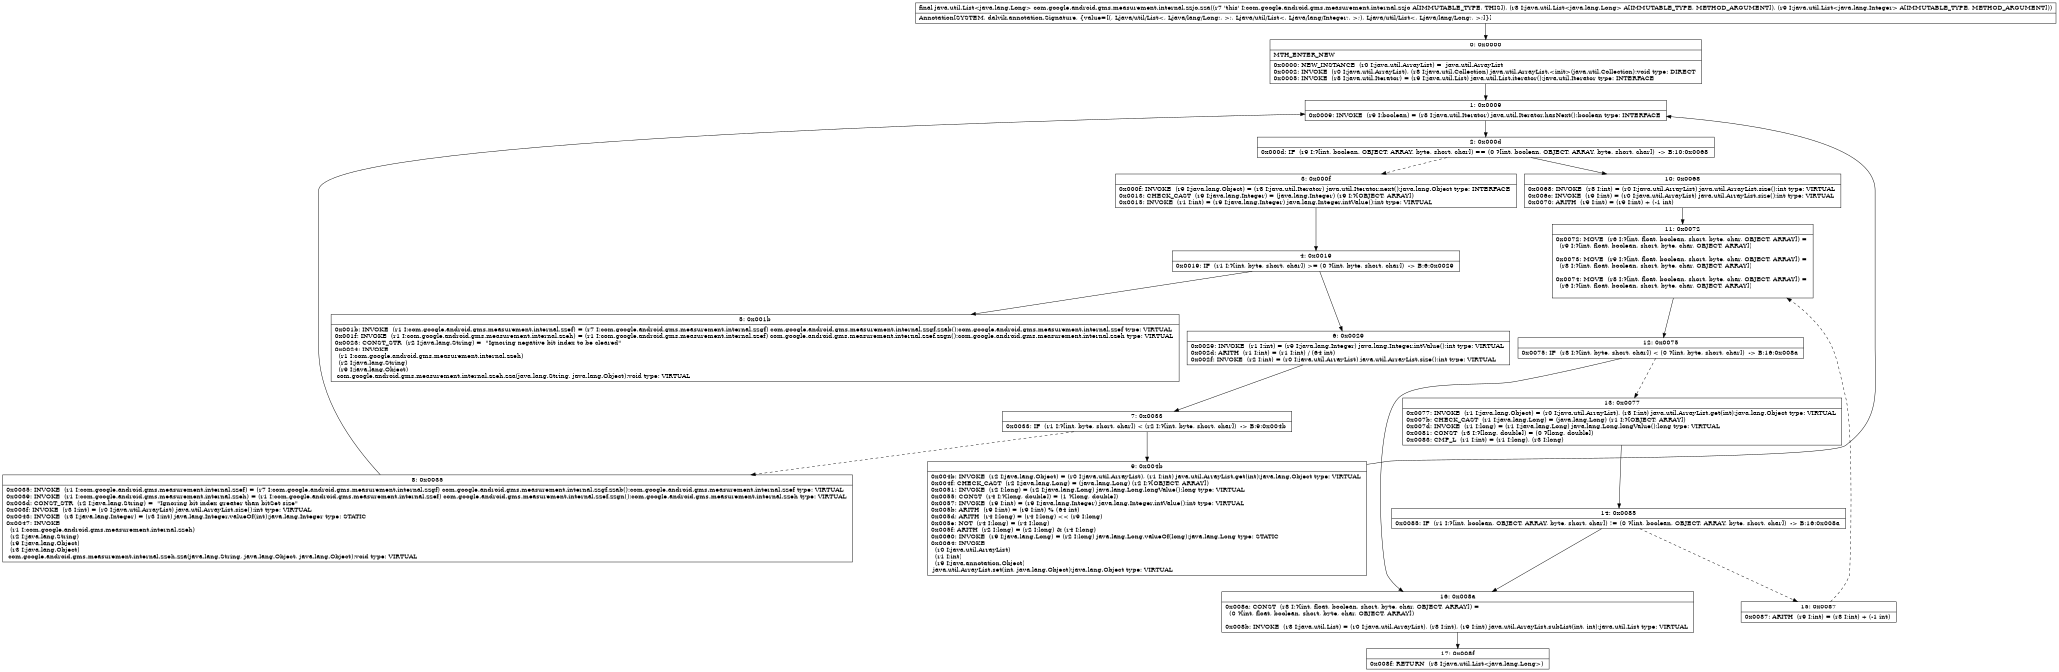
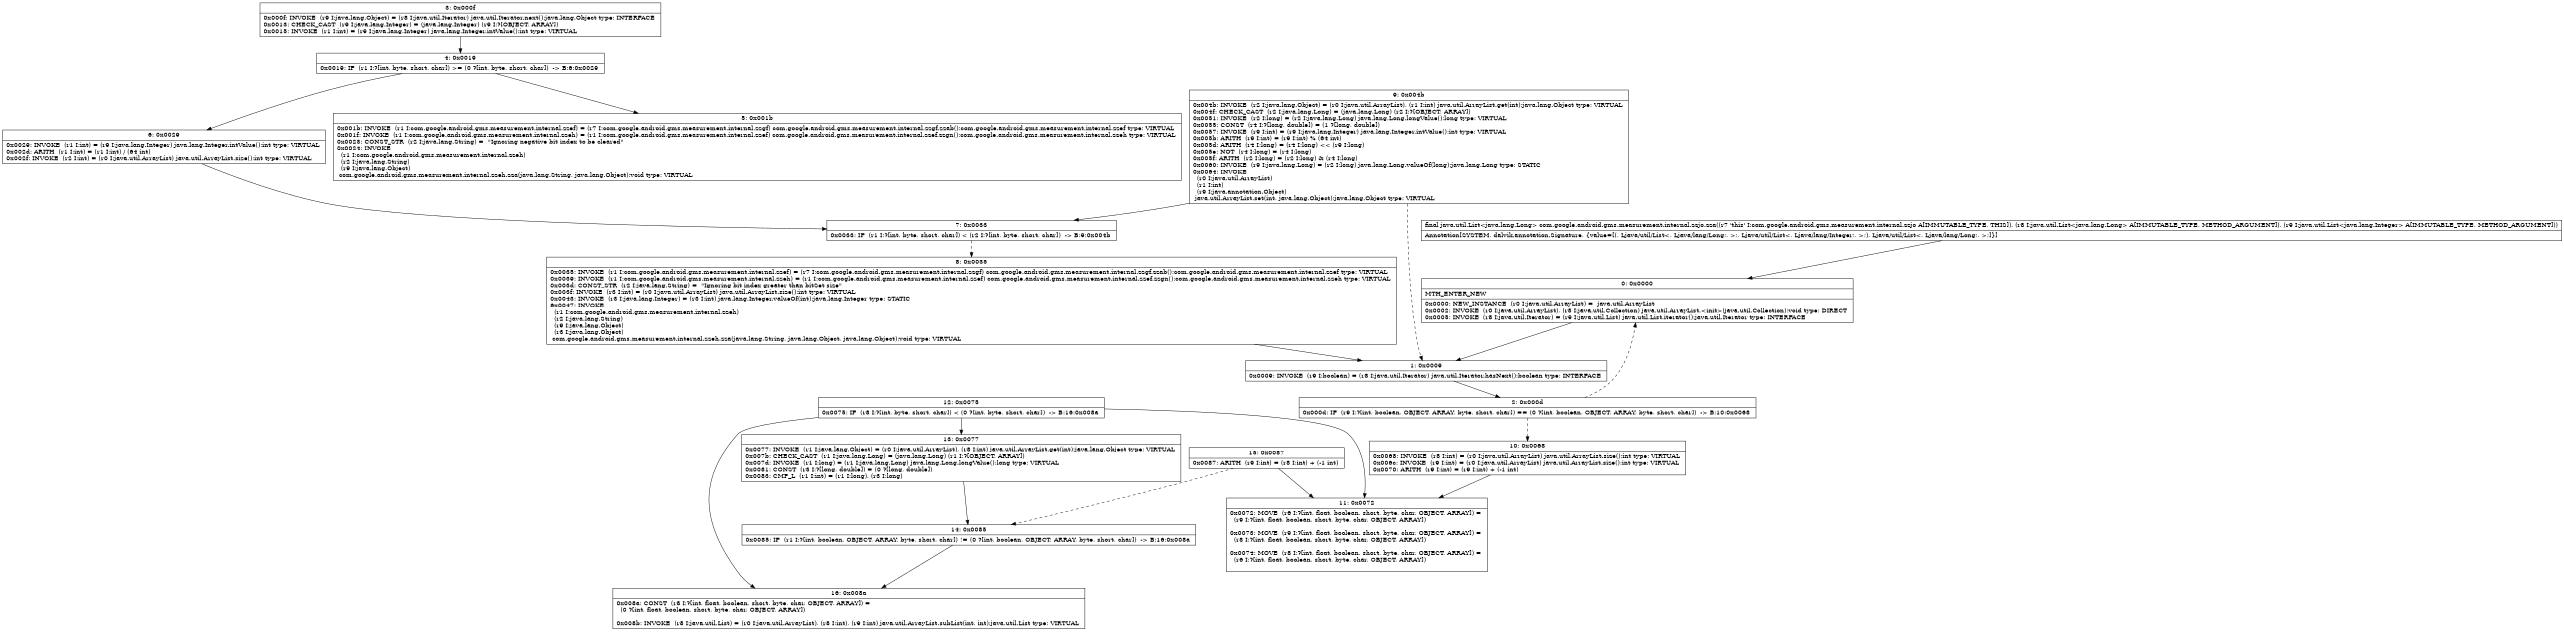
(1416, 165) -> (1620, 370)
(1567, 165) -> (1528, 427)
(1669, 316) -> (1259, 416)
(1646, 376) -> (961, 424)
(1147, 444) -> (1134, 212)
(1829, 449) -> (1410, 281)
(1850, 453) -> (1294, 482)
(35, 523) -> (579, 306)
(1717, 564) -> (1125, 497)
(1458, 659) -> none
